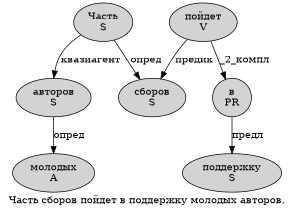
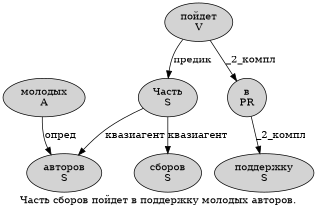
(175, 55) -> (174, 54)
(146, 60) -> (198, 135)
(54, 132) -> (43, 133)
(248, 135) -> (282, 135)
